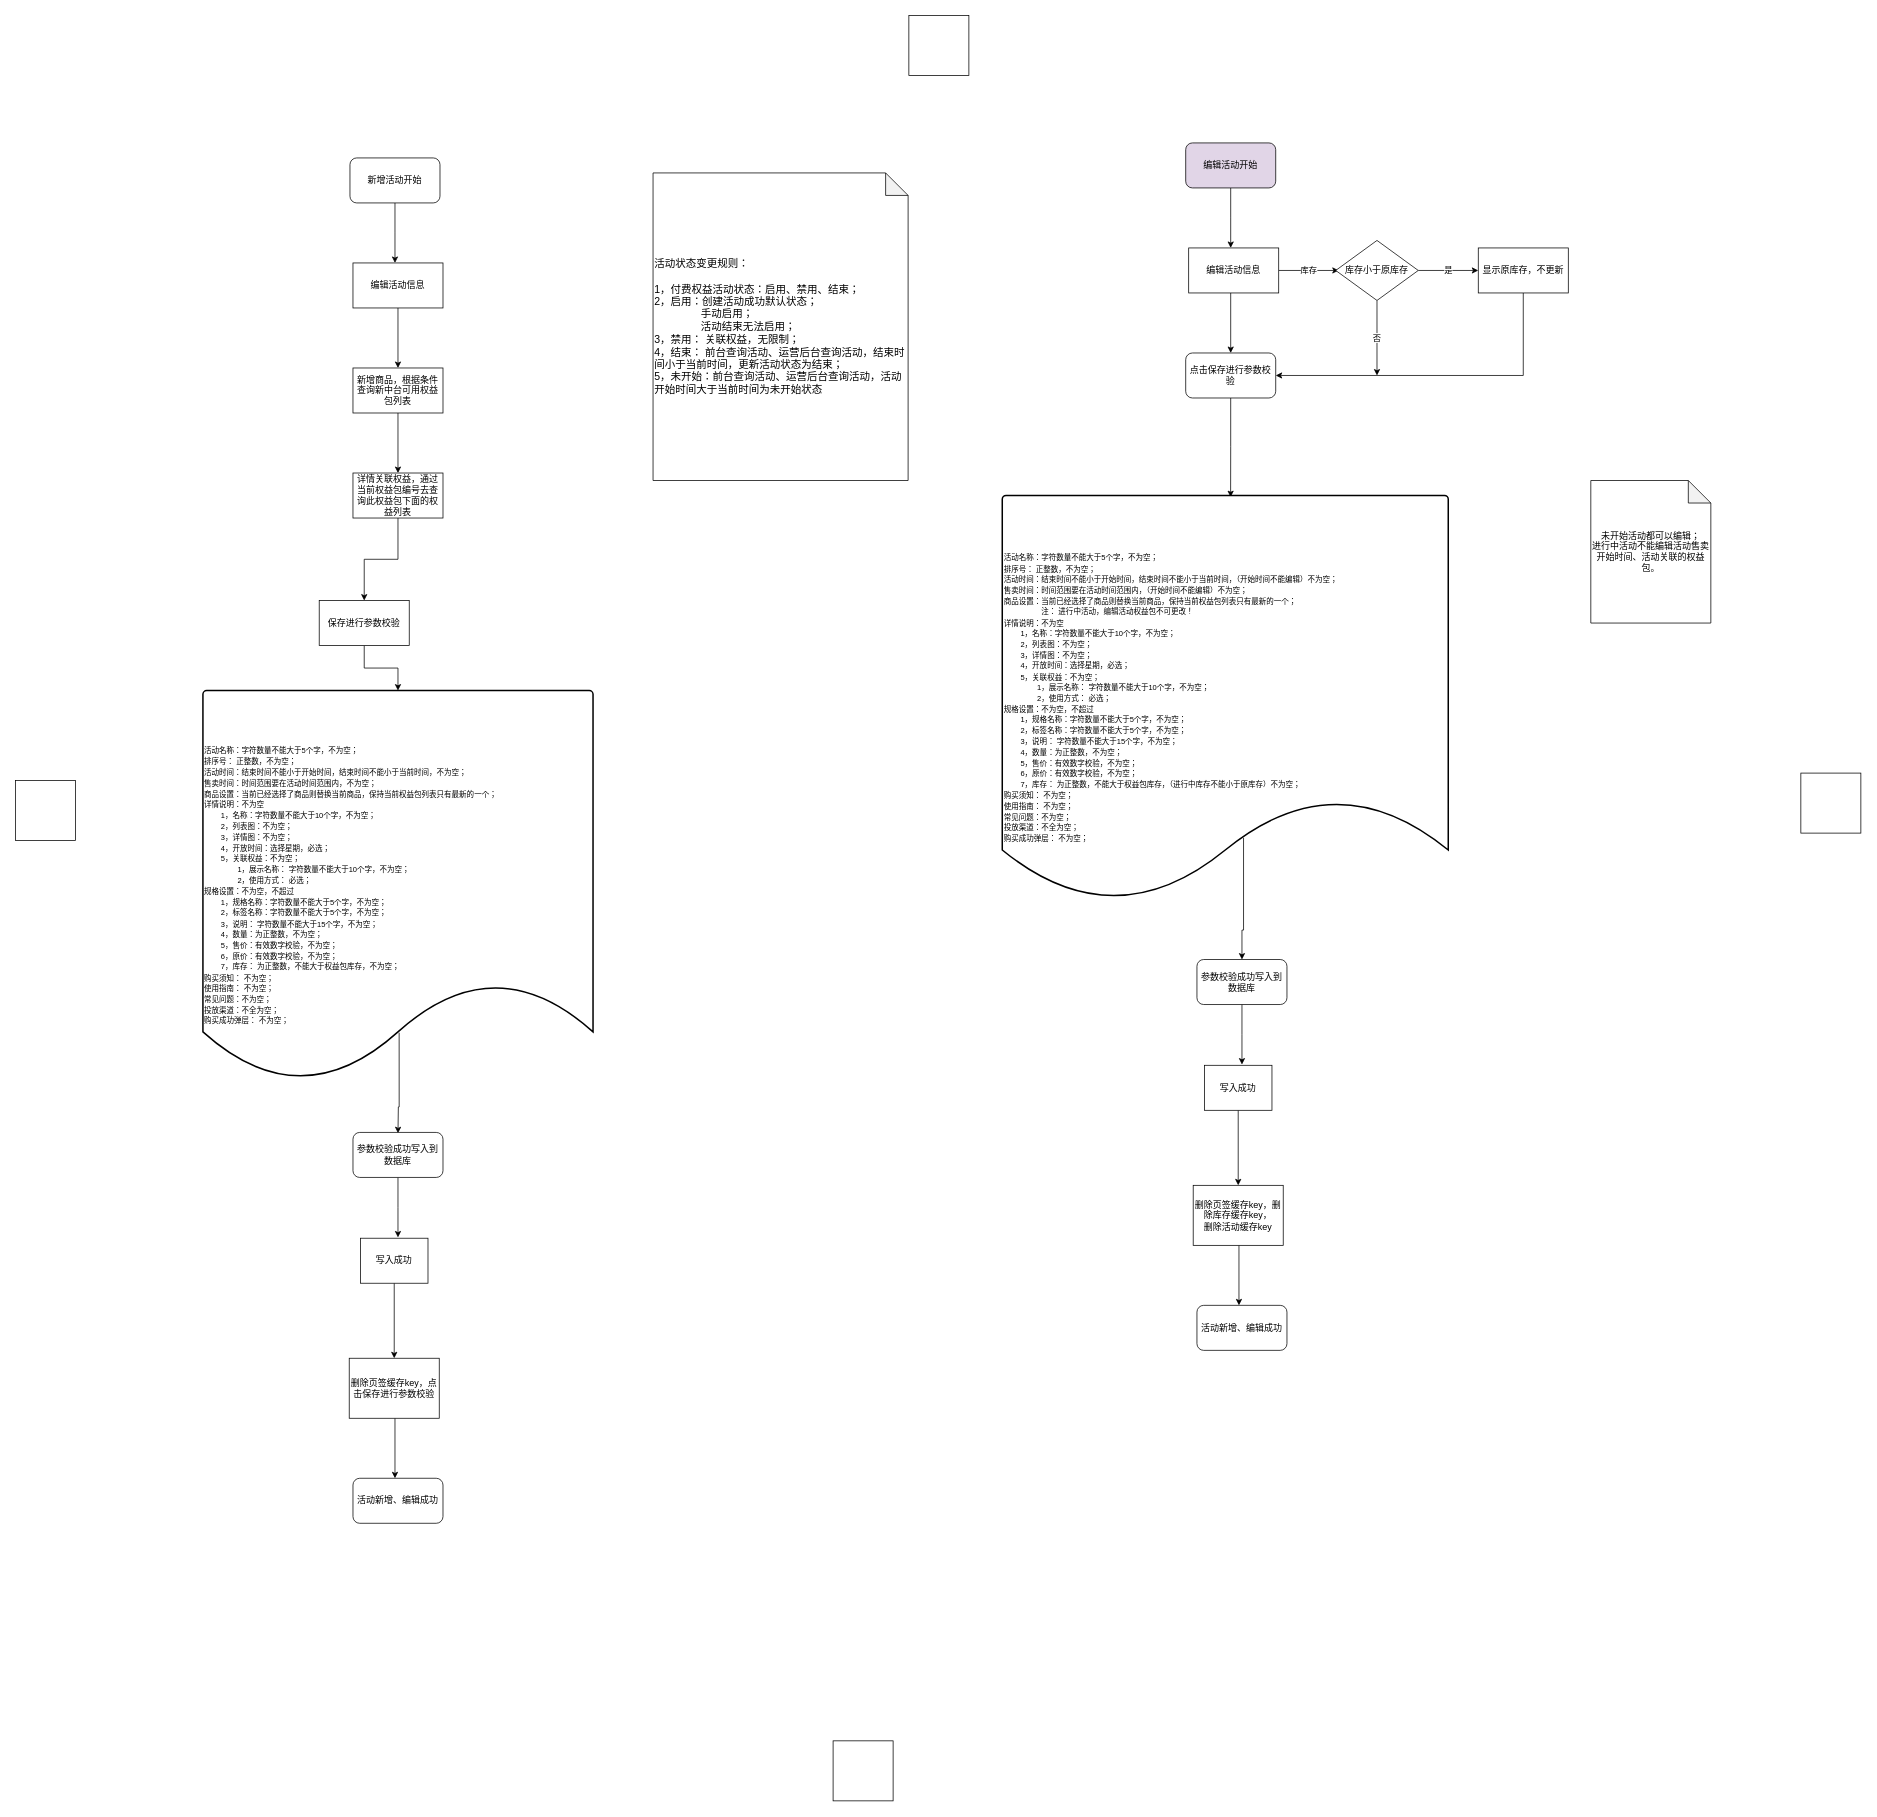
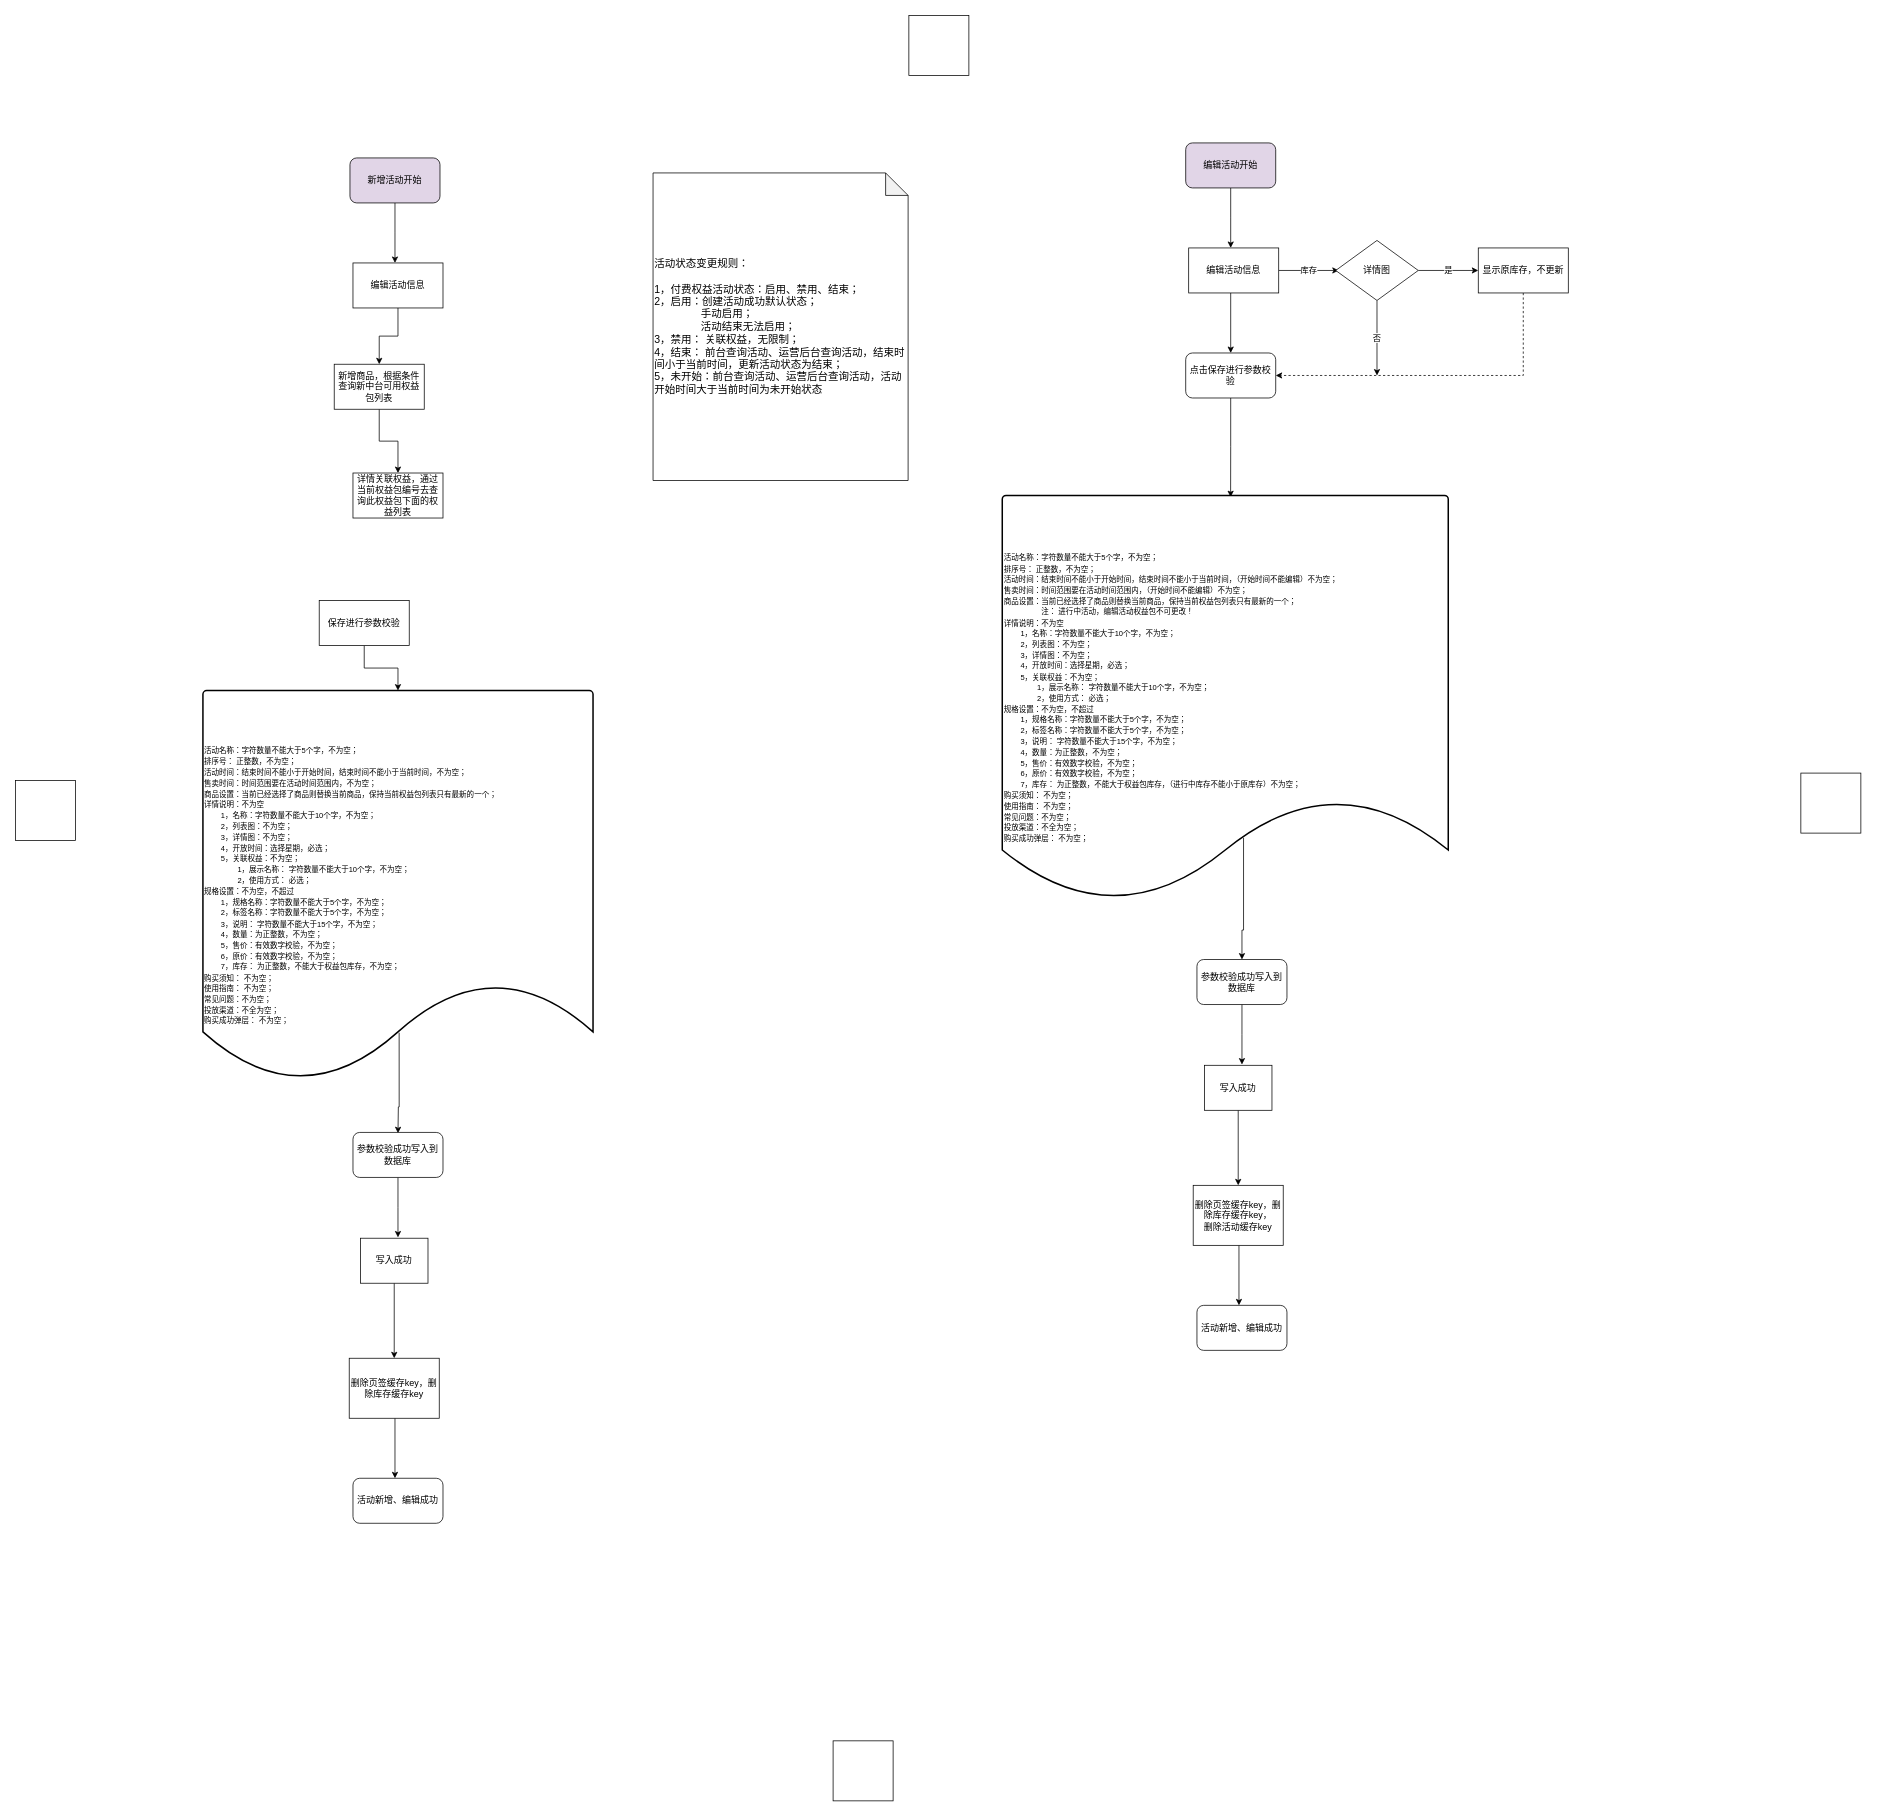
(395, 180) -> (395, 180)
(1377, 270) -> (1377, 270)
(1443, 375) -> (1443, 375)
(398, 390) -> (379, 387)
(1650, 552) -> none
(364, 559) -> none
(394, 1388) -> (394, 1388)
